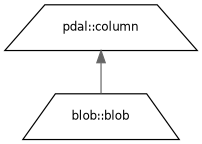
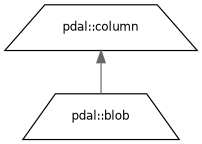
(101, 117) -> (101, 117)
